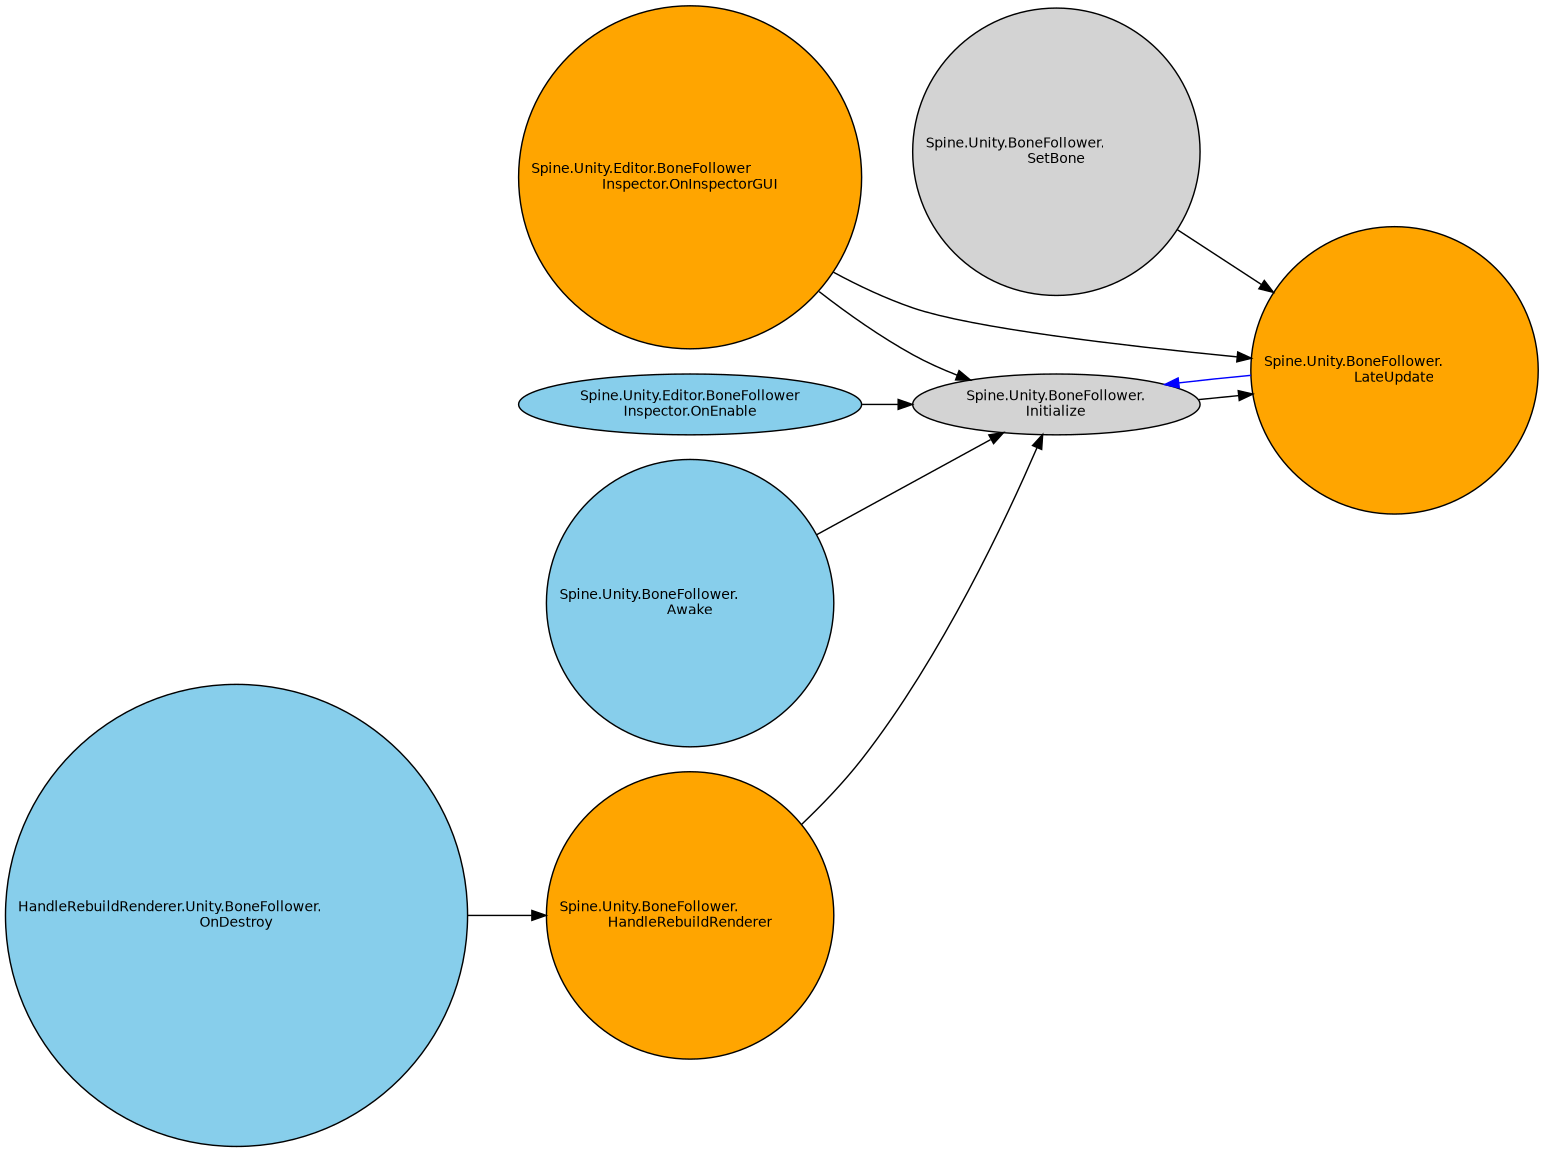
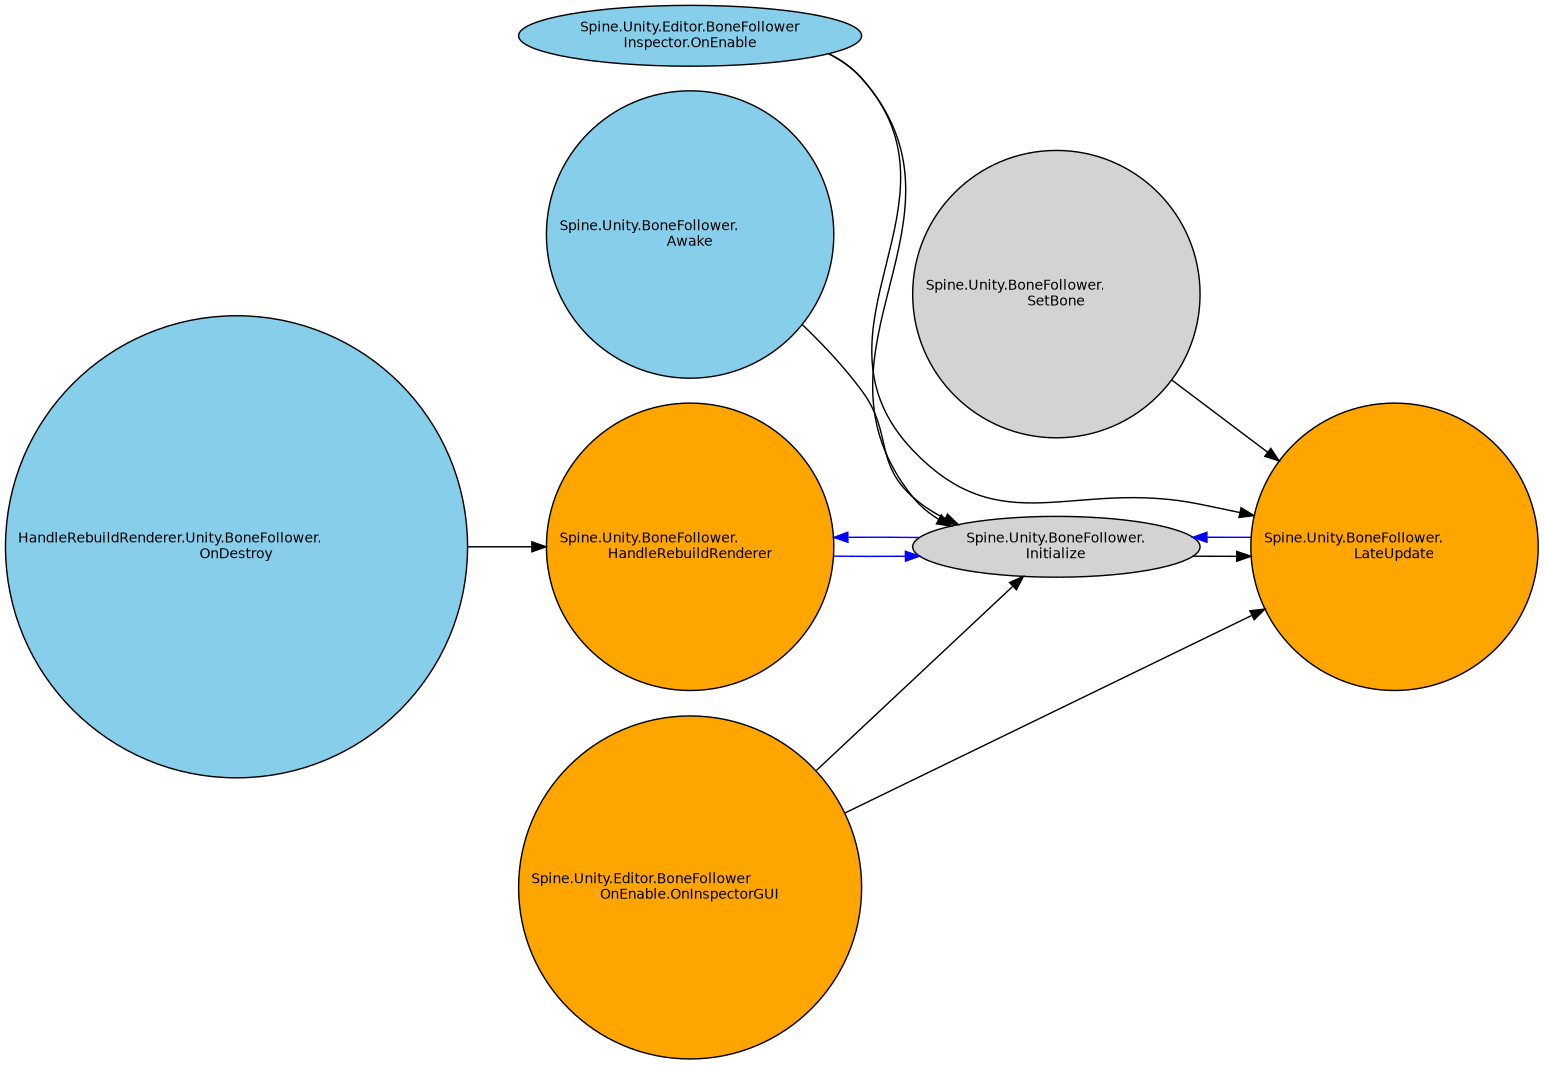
(690, 177) -> (690, 887)
none -> (887, 412)
none -> (884, 537)
(936, 647) -> (869, 556)
